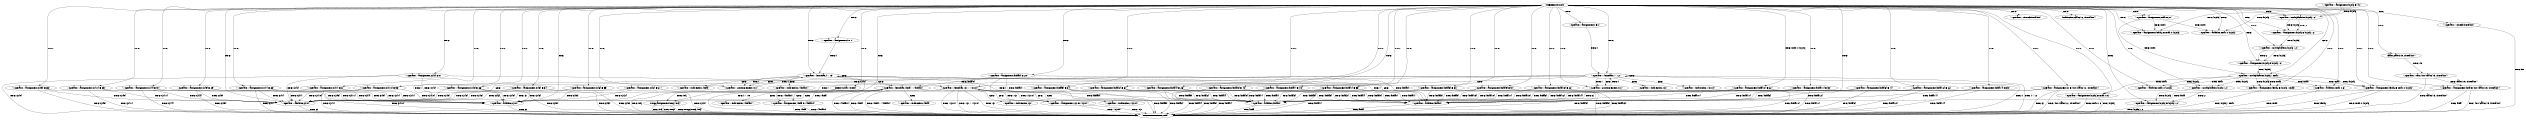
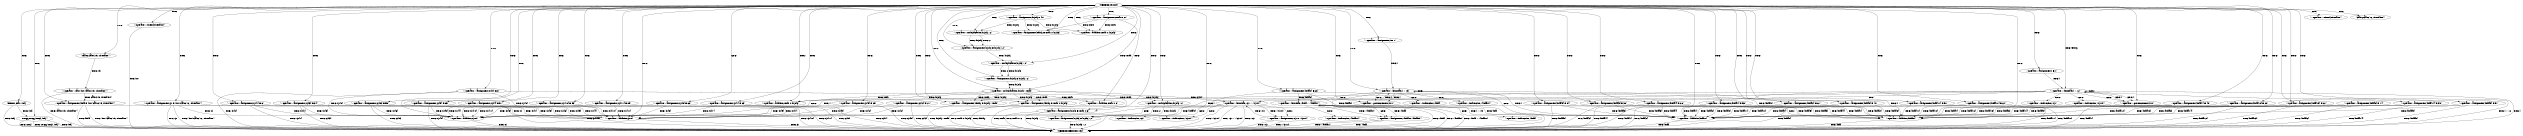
none -> (1064, 8)
(2079, 17) -> (2371, 17)
(1611, 40) -> (2072, 48)
(525, 48) -> (734, 56)
(1552, 48) -> (2285, 56)
(1795, 48) -> (1881, 56)
(845, 88) -> (17, 103)
(665, 103) -> (35, 119)
(1155, 116) -> (1070, 131)
